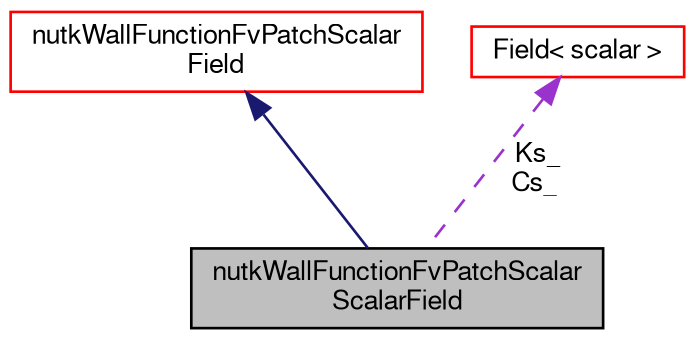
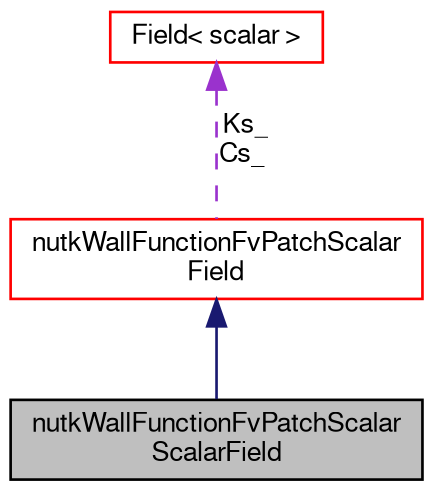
(485, 174) -> (217, 154)
